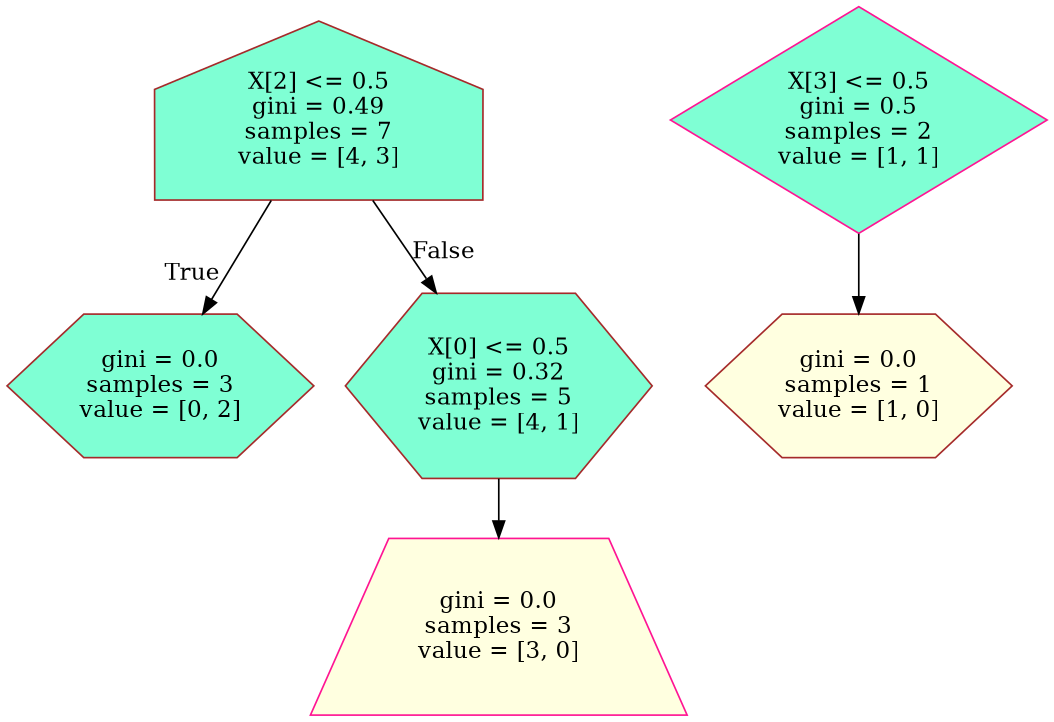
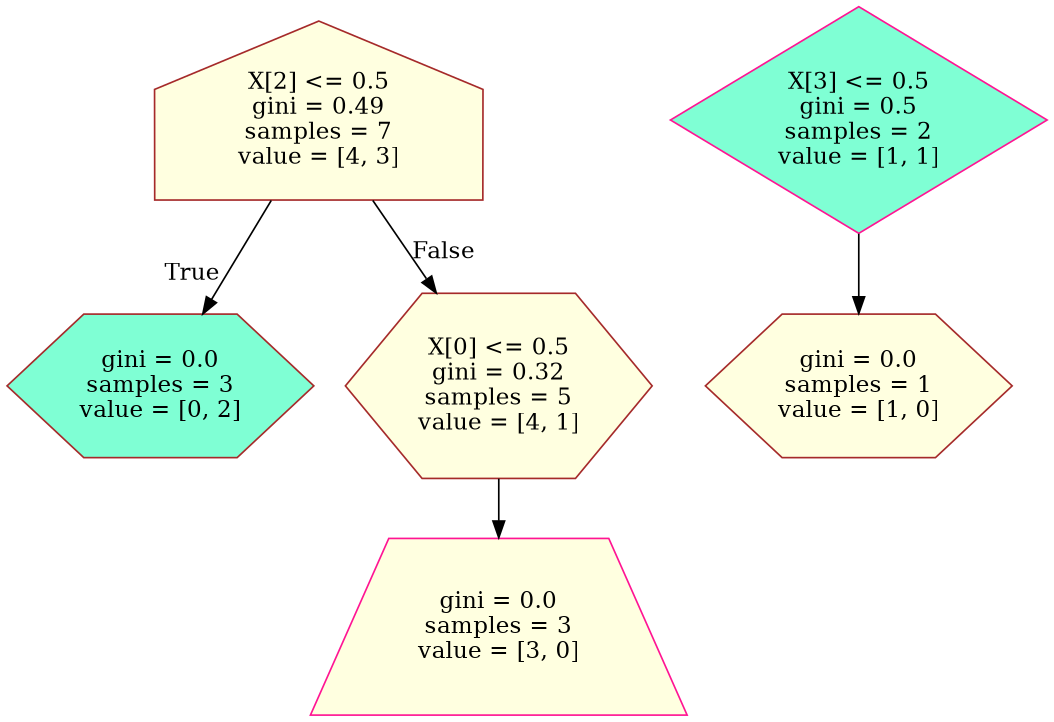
(319, 120) -> (319, 120)
(499, 386) -> (499, 386)
